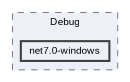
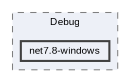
(65, 51) -> (65, 51)
